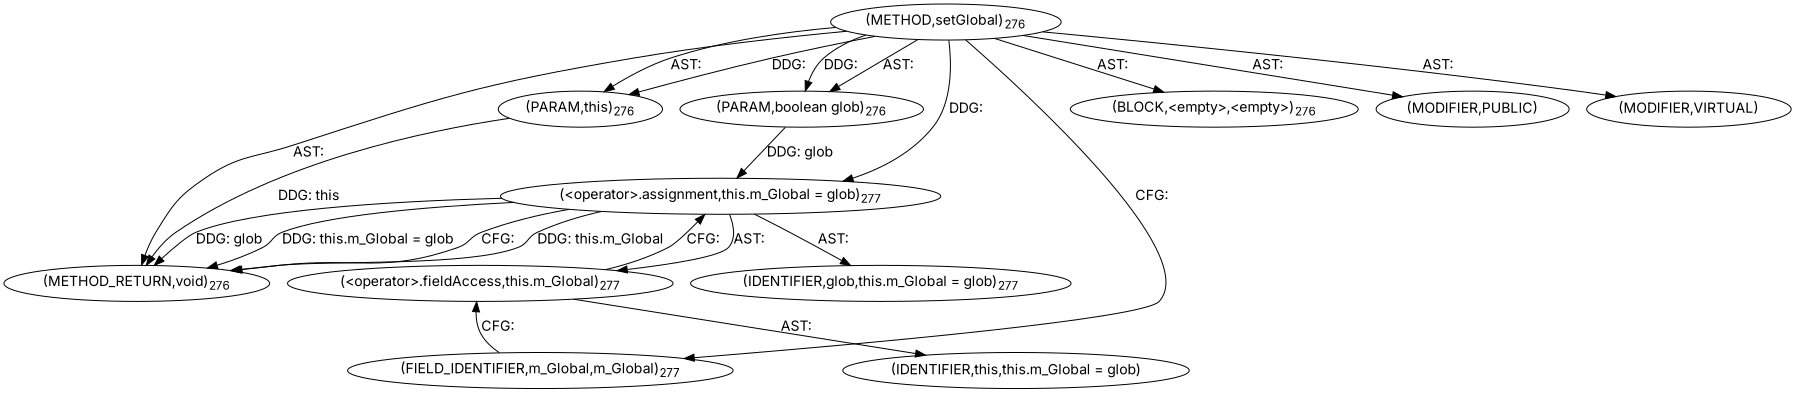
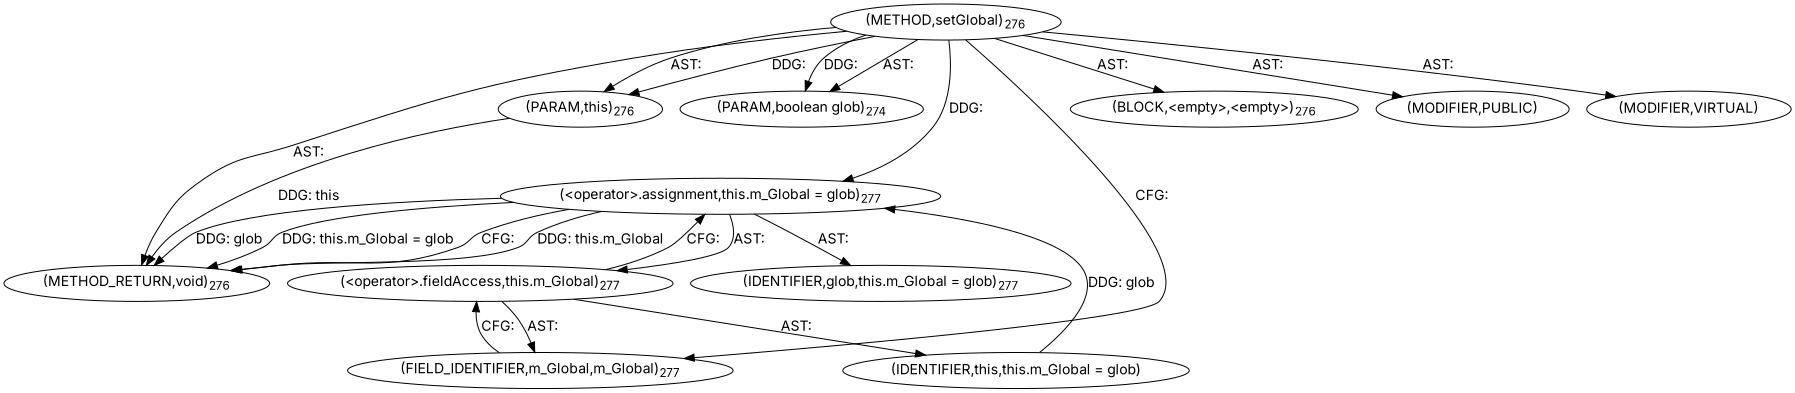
(876, 108) -> (876, 108)
(765, 149) -> (1042, 242)
none -> (519, 321)
